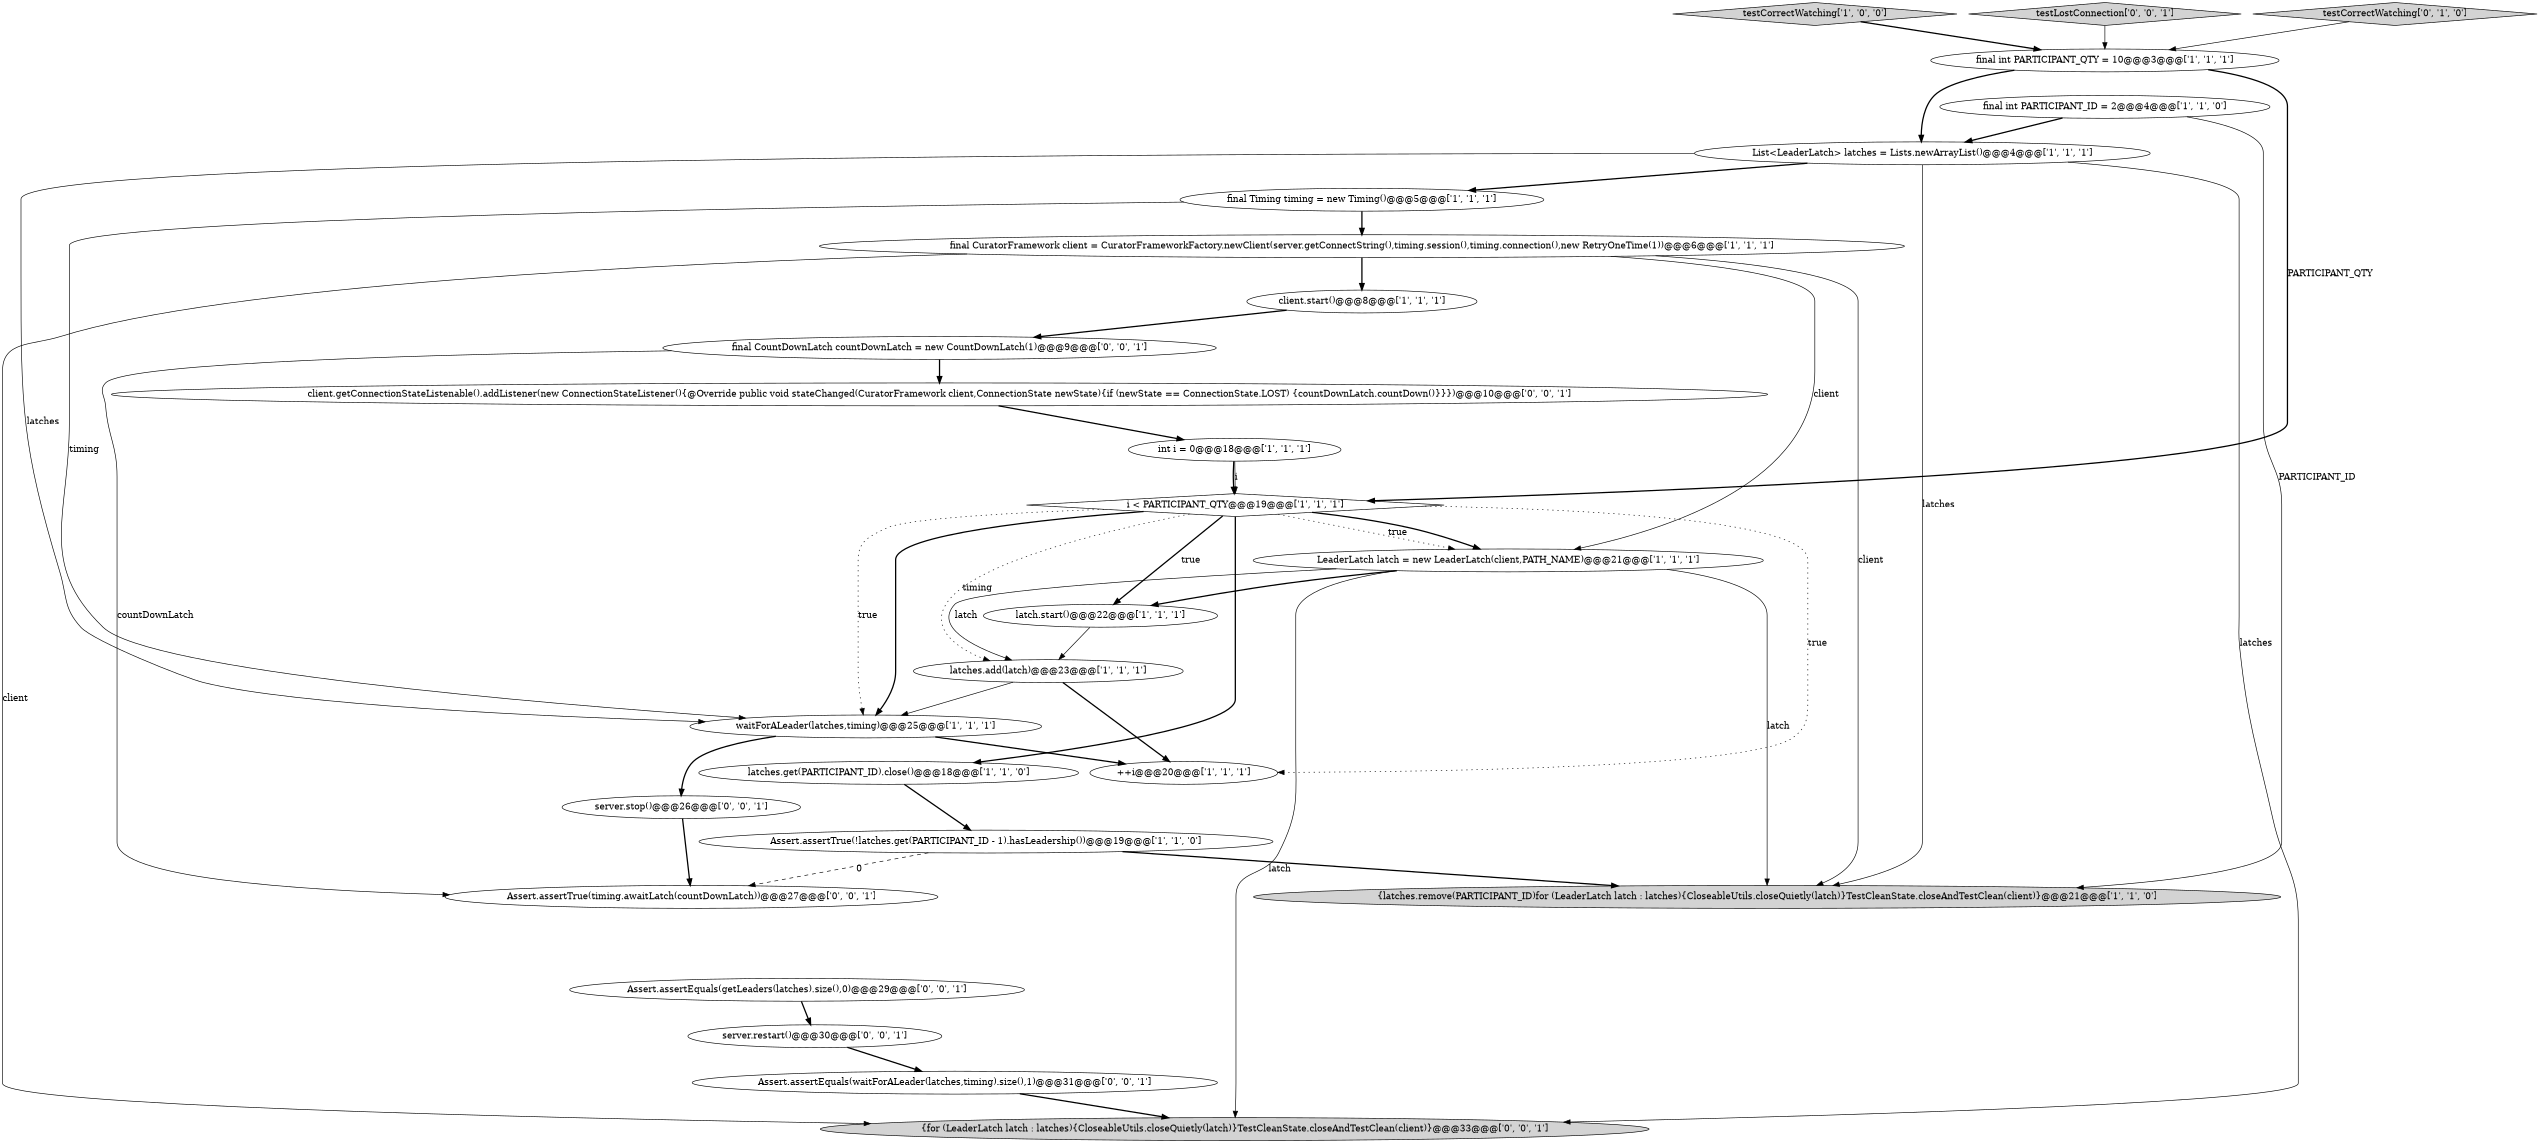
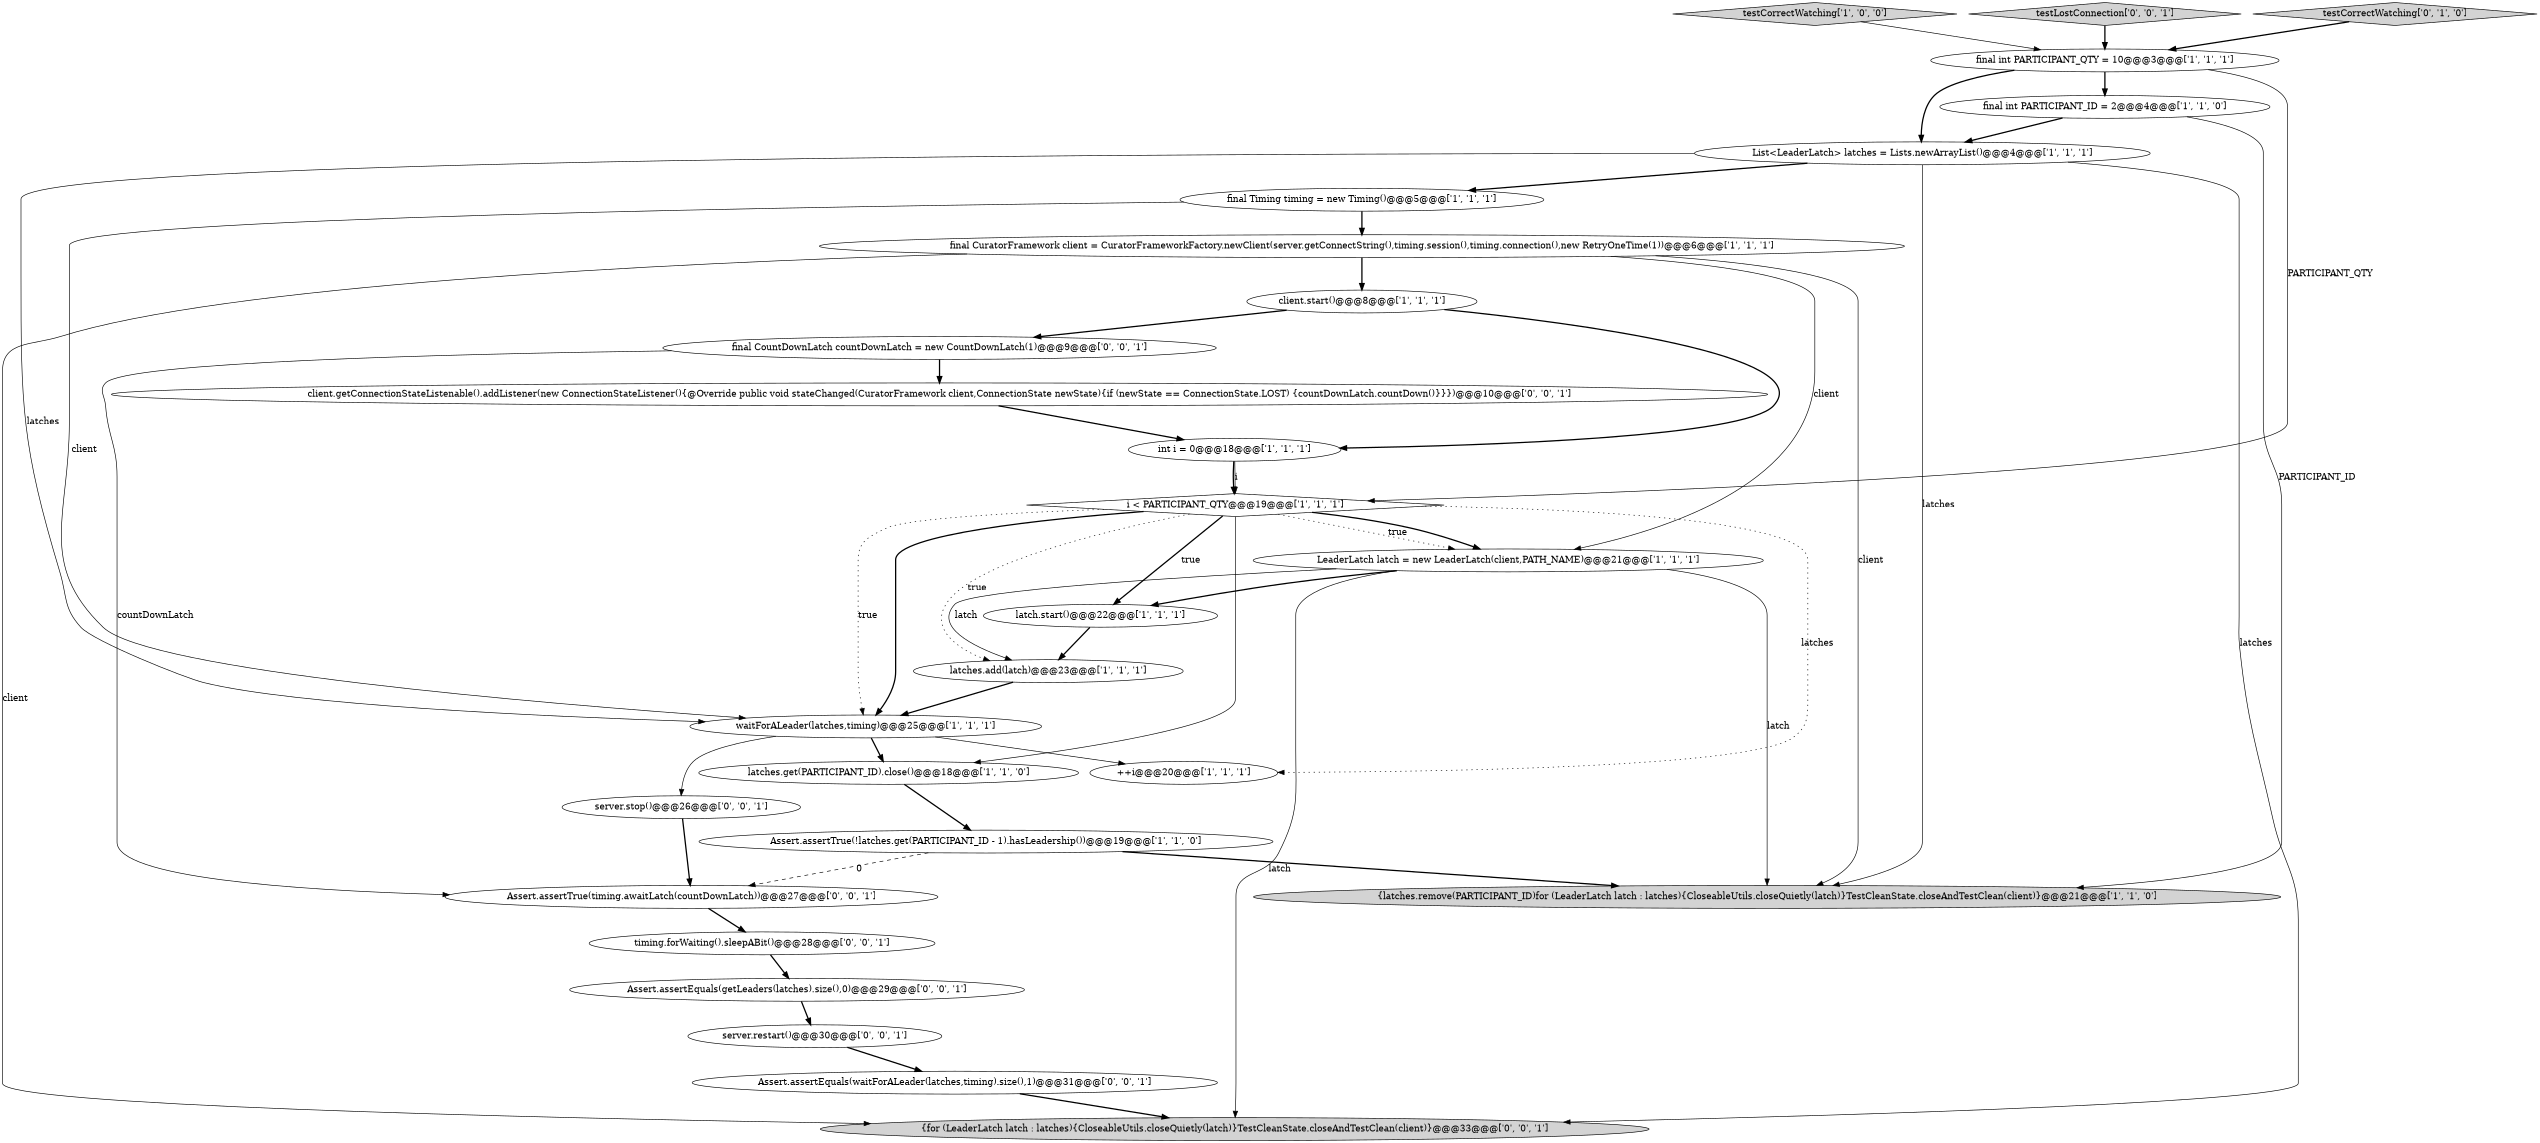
(2105, 34) -> (2105, 34)
(1947, 35) -> (1947, 35)
(2262, 35) -> (2262, 35)
none -> (2105, 80)
none -> (1744, 419)
(84, 450) -> (84, 450)
(2038, 468) -> (2038, 468)
(977, 588) -> (977, 588)
(1077, 641) -> (1077, 641)
(1818, 643) -> (1818, 643)
(960, 698) -> (960, 698)
(1114, 720) -> none
(1201, 721) -> (1201, 721)
none -> (876, 747)
(718, 749) -> (718, 749)
(1027, 750) -> (1027, 750)
none -> (762, 943)
